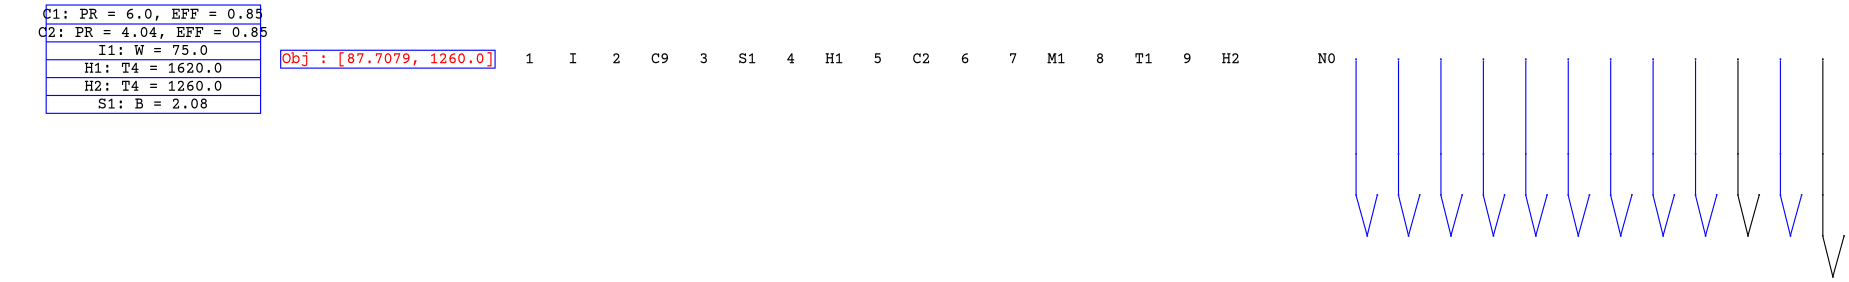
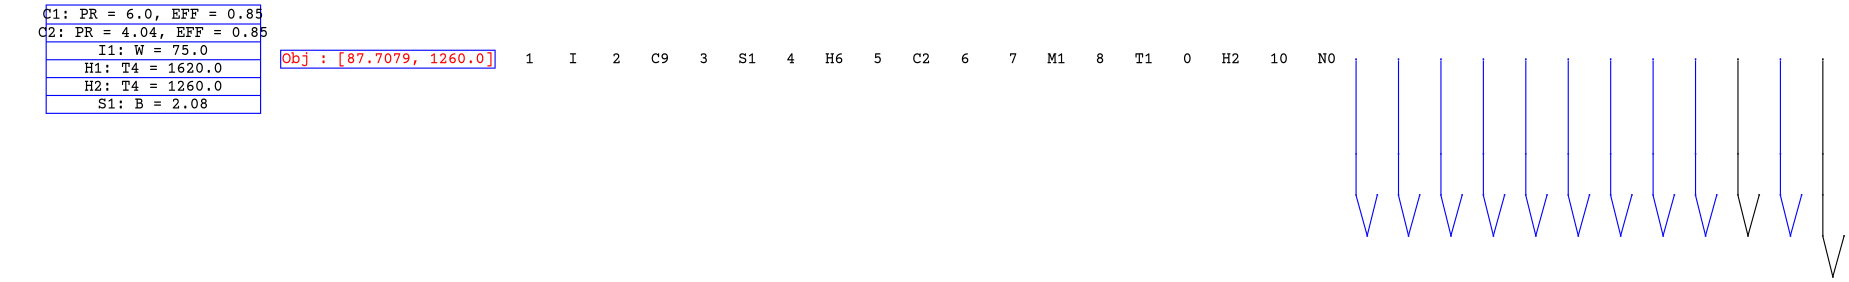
(835, 59) -> (835, 59)
(1187, 59) -> (1187, 59)
none -> (1279, 59)
